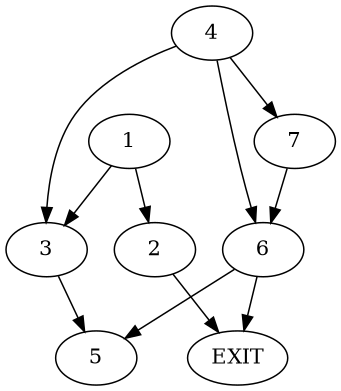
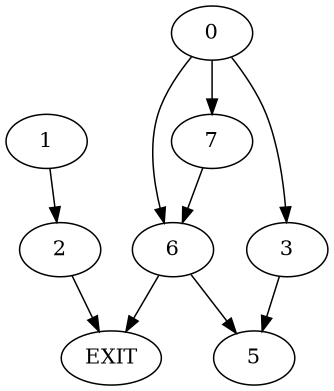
(212, 33) -> (212, 33)
(93, 190) -> none
